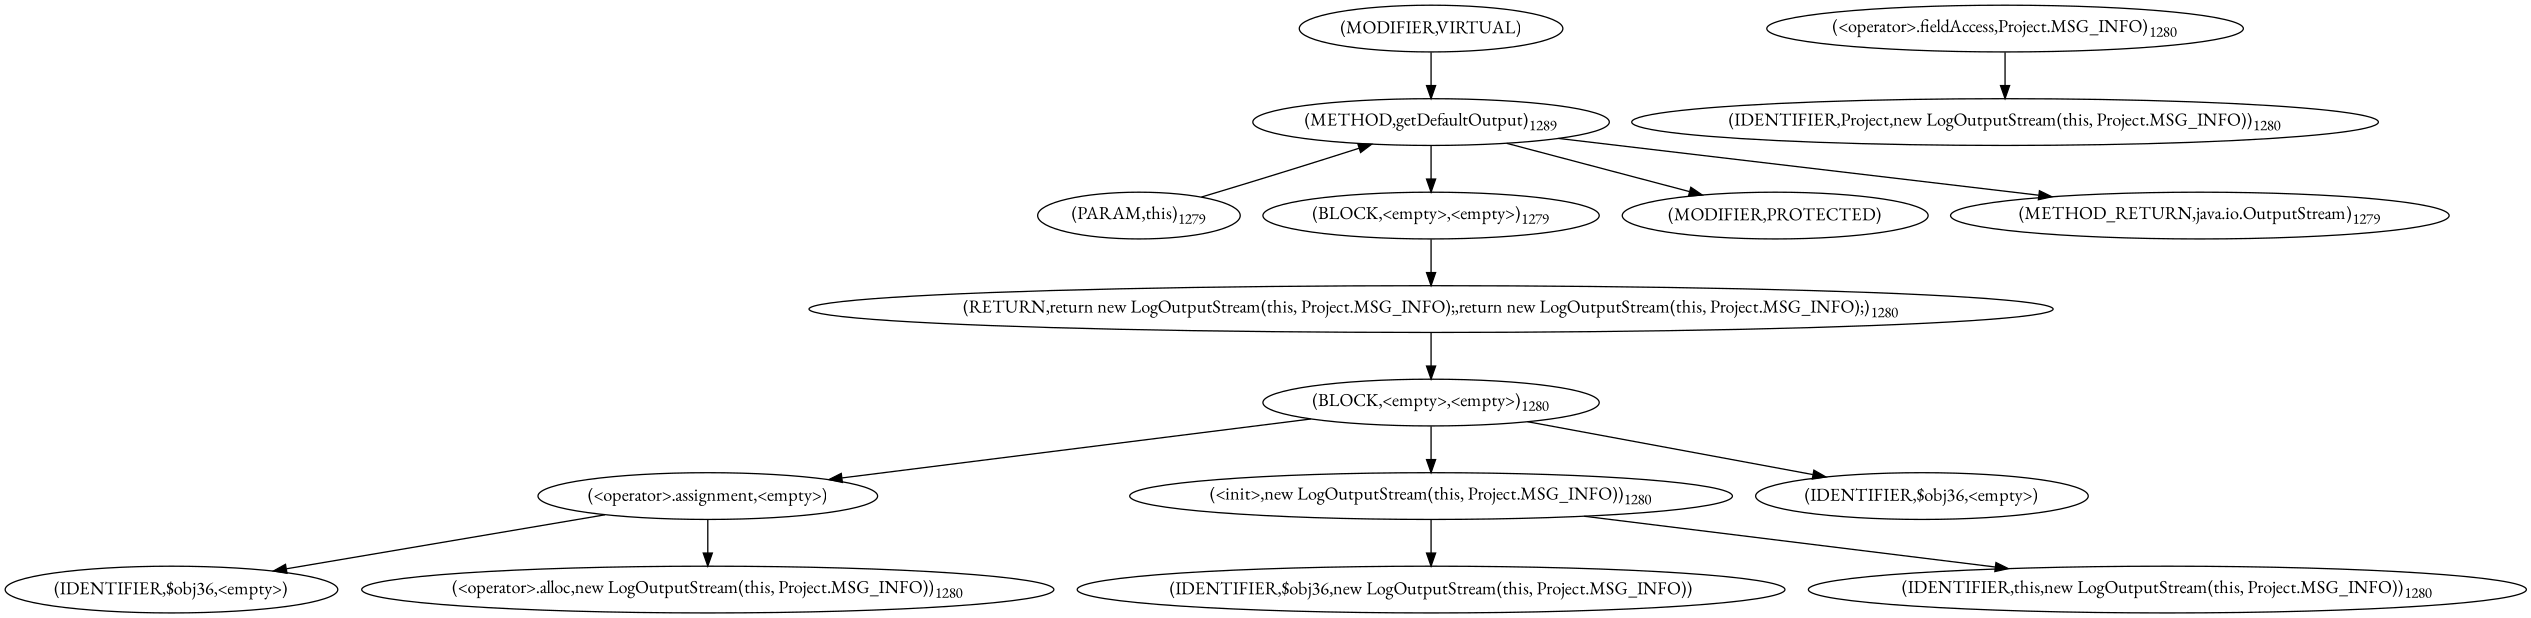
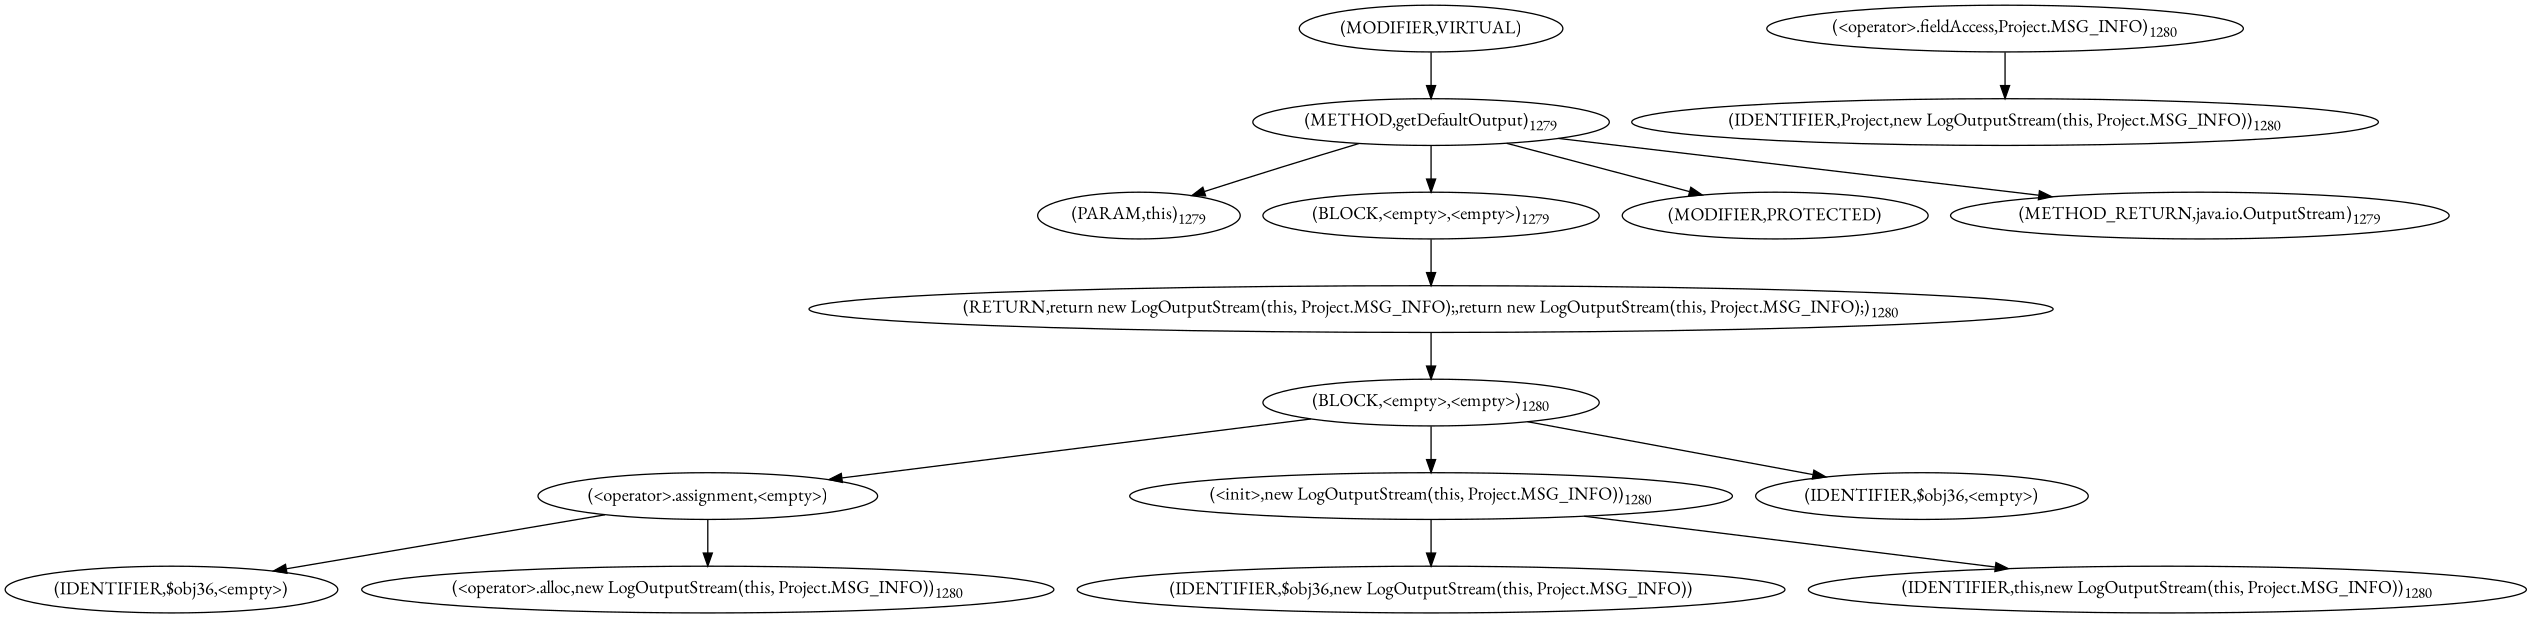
(1543, 120) -> (1543, 120)
(1280, 173) -> (1282, 167)
